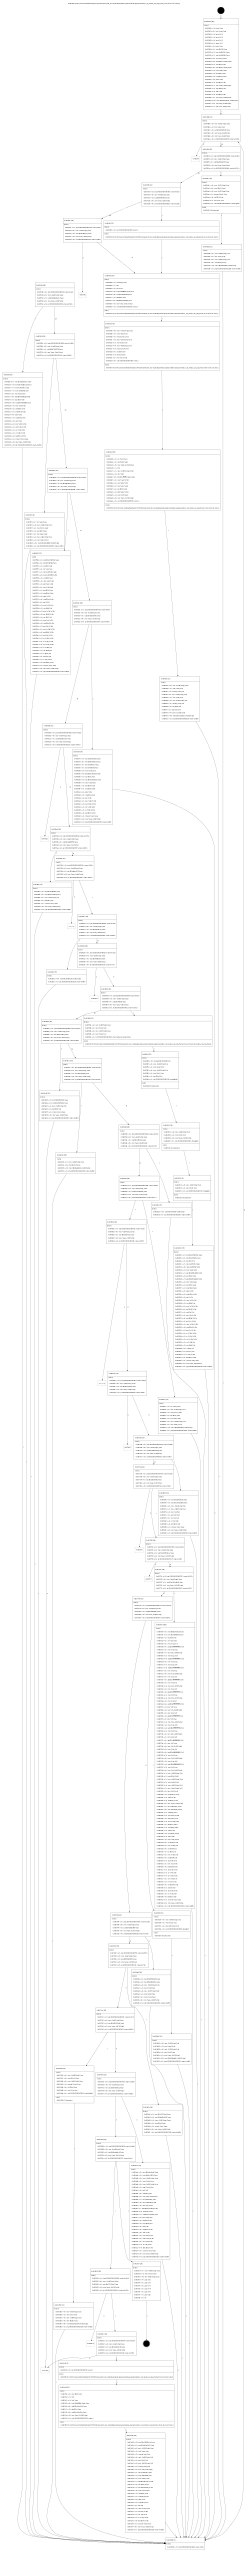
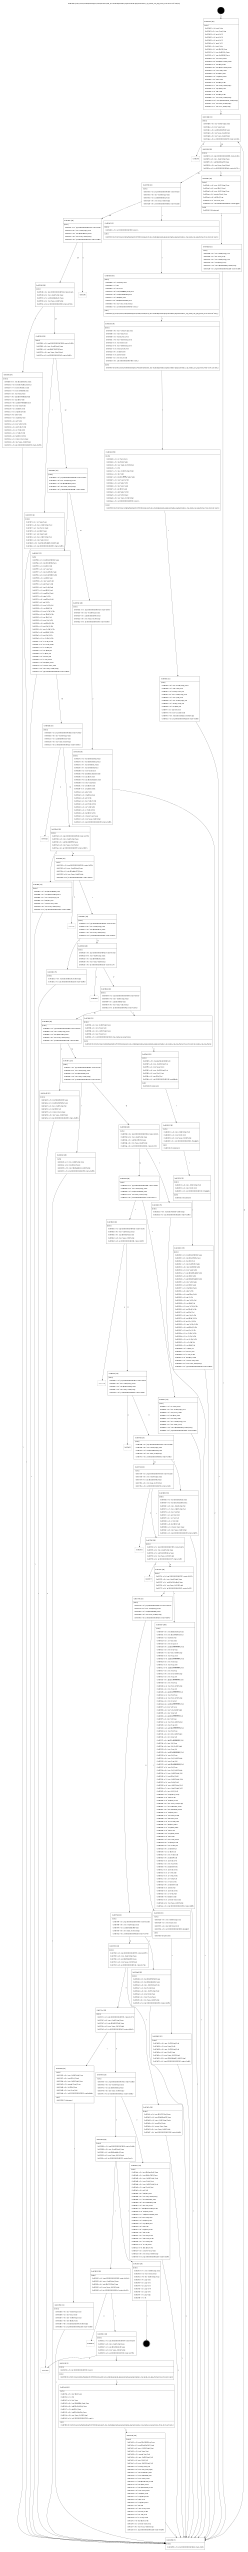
(116, 257) -> (69, 262)
(77, 673) -> (59, 698)
